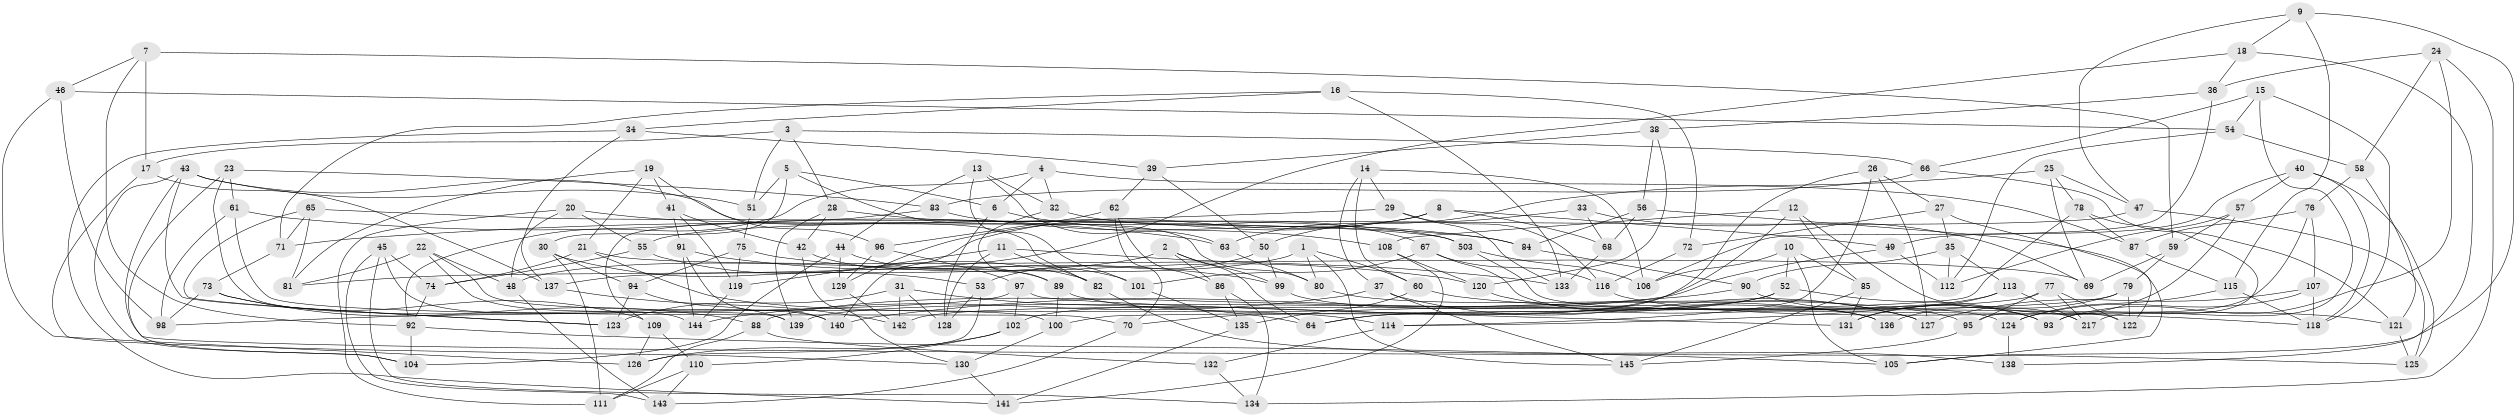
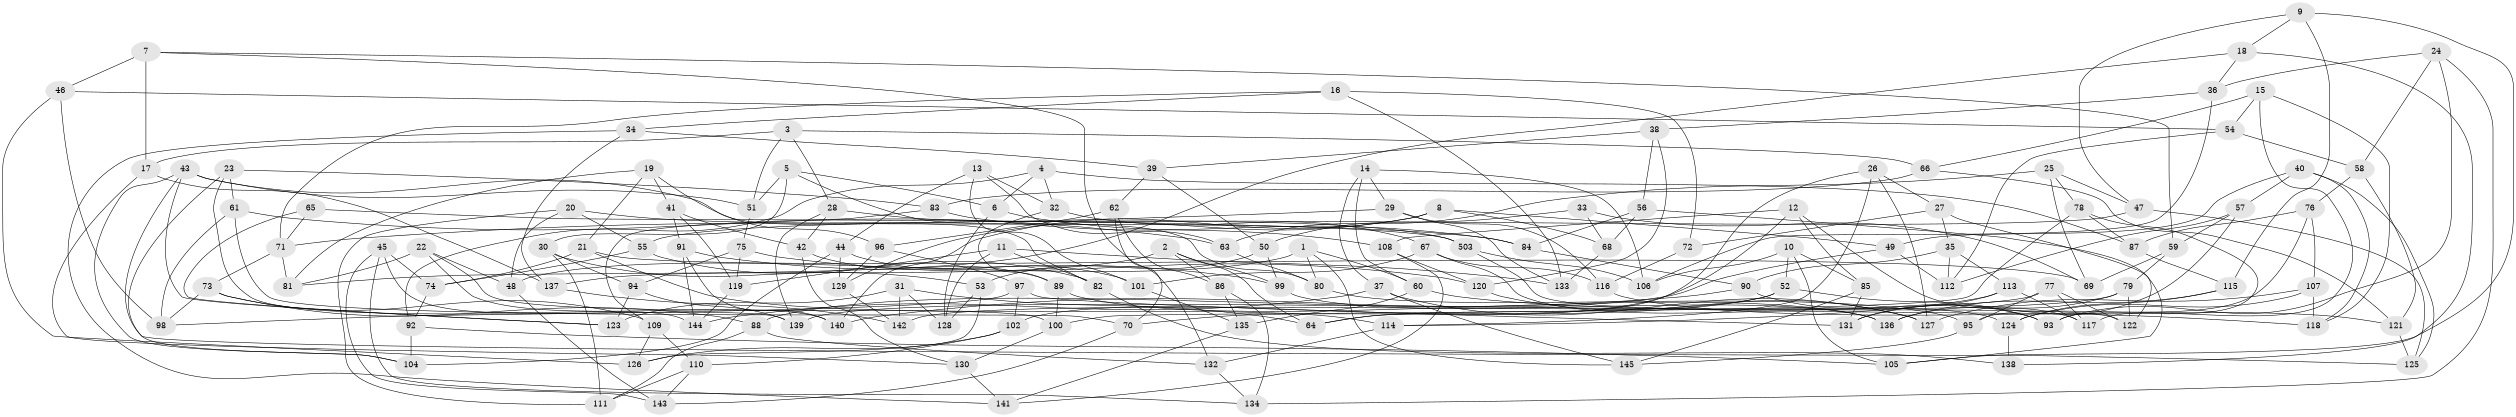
(303, 249) -> (284, 267)
(151, 286) -> (761, 81)
(2272, 307) -> (2057, 302)
(2089, 326) -> (2089, 326)
